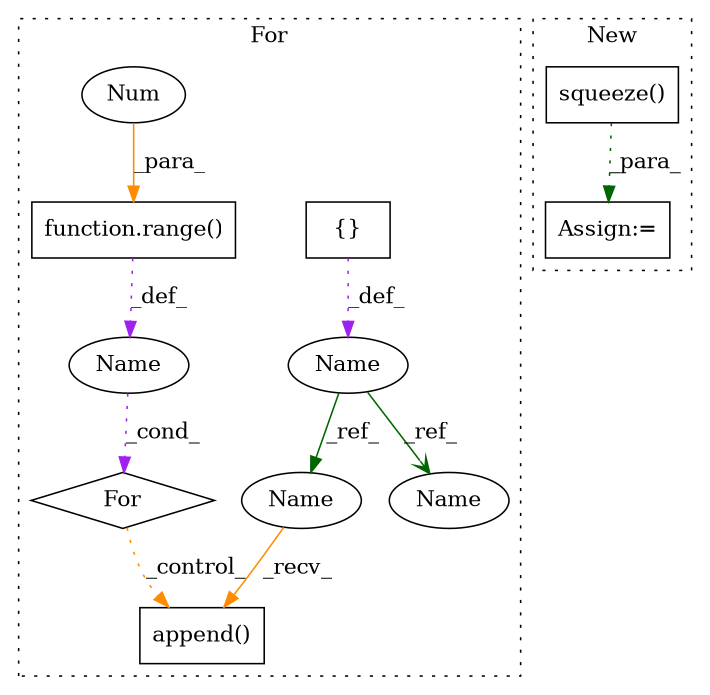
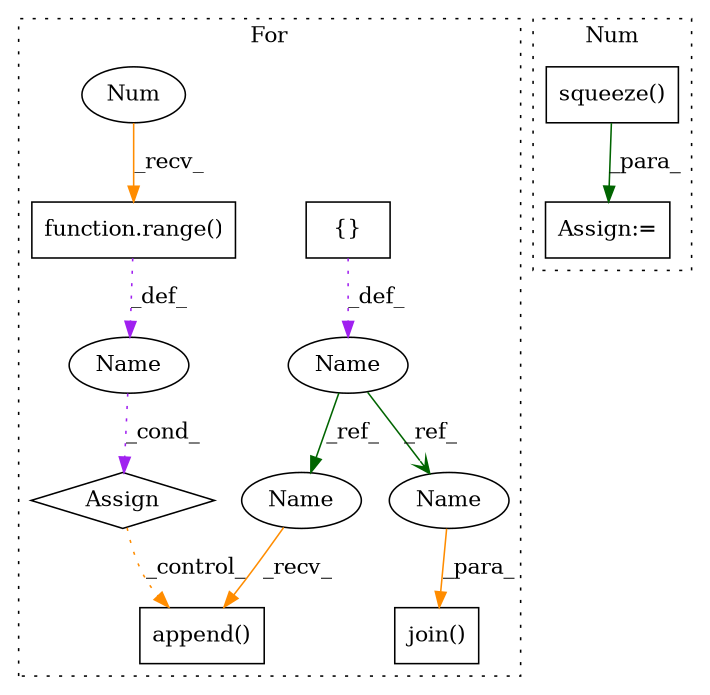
(612, 37) -> (612, 37)
(610, 155) -> (610, 155)
(169, 162) -> (169, 162)
(123, 500) -> (123, 500)
none -> (437, 636)
